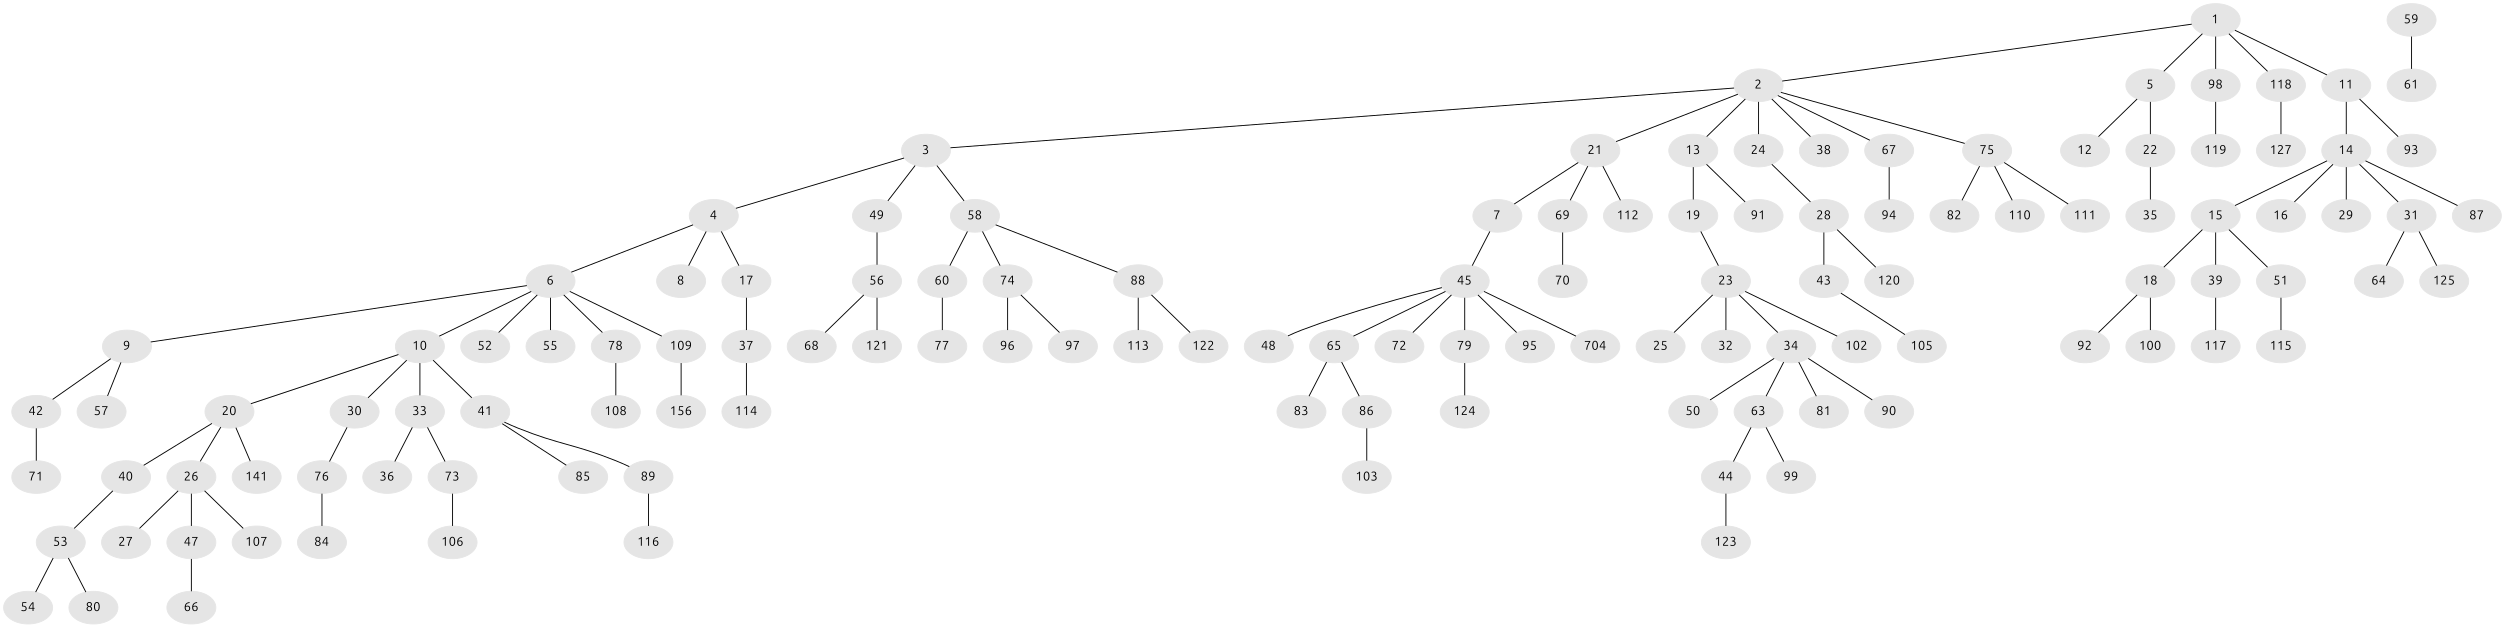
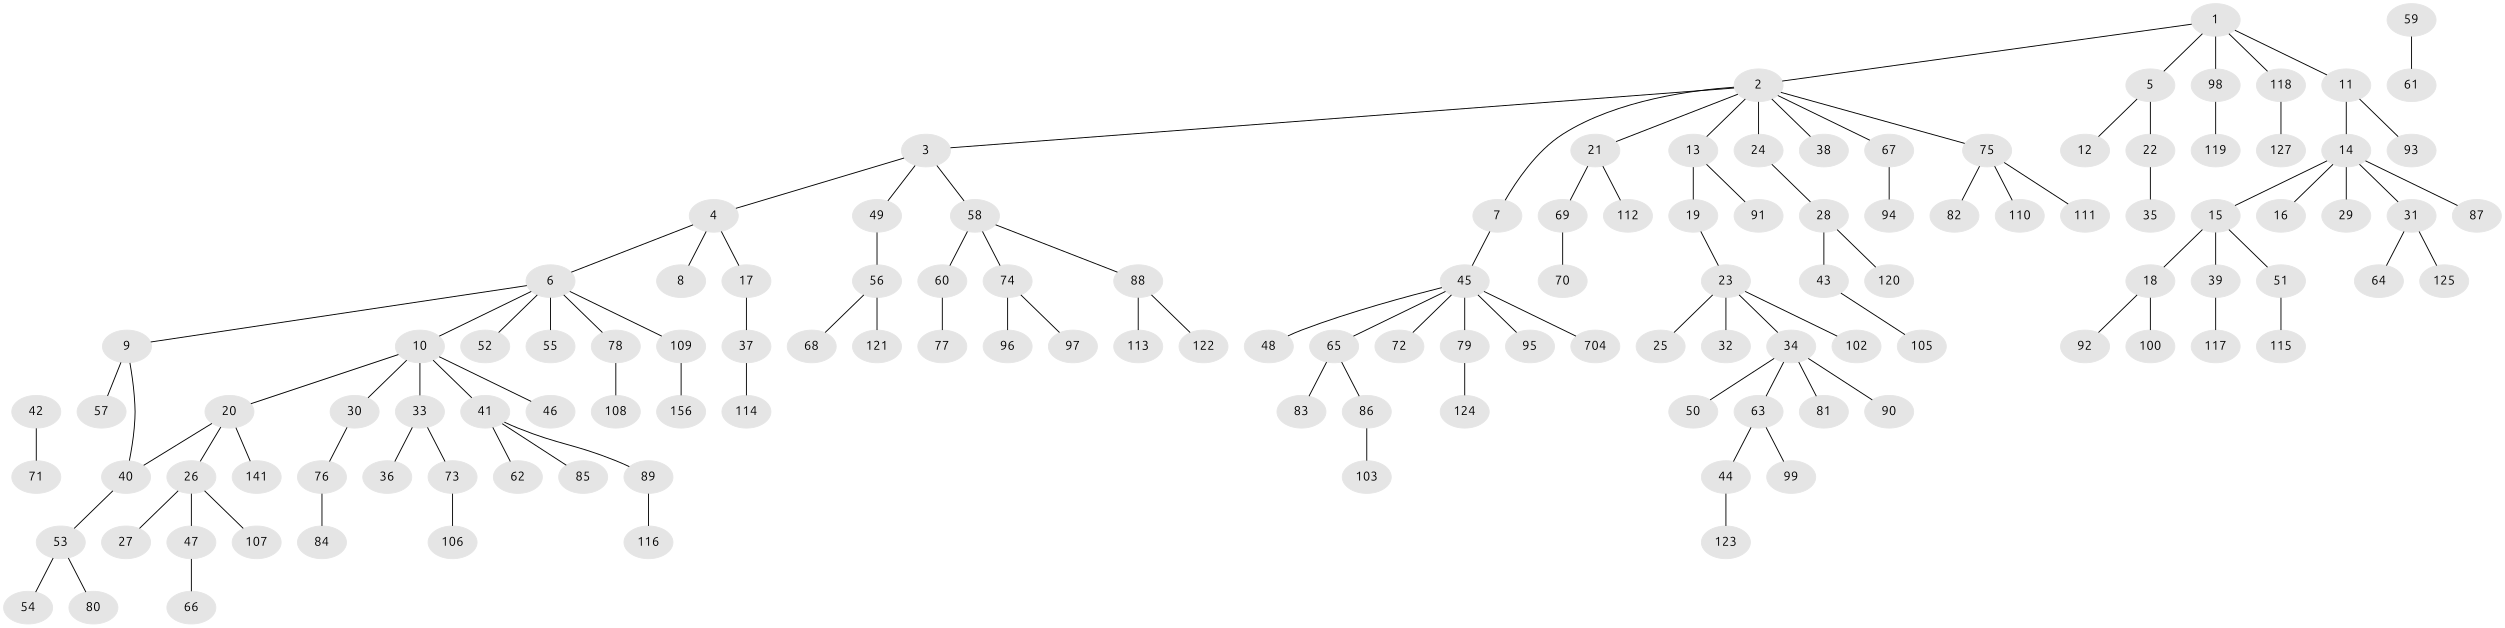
(1546, 183) -> (1603, 114)
(82, 379) -> (135, 412)
none -> (551, 412)
none -> (518, 477)
